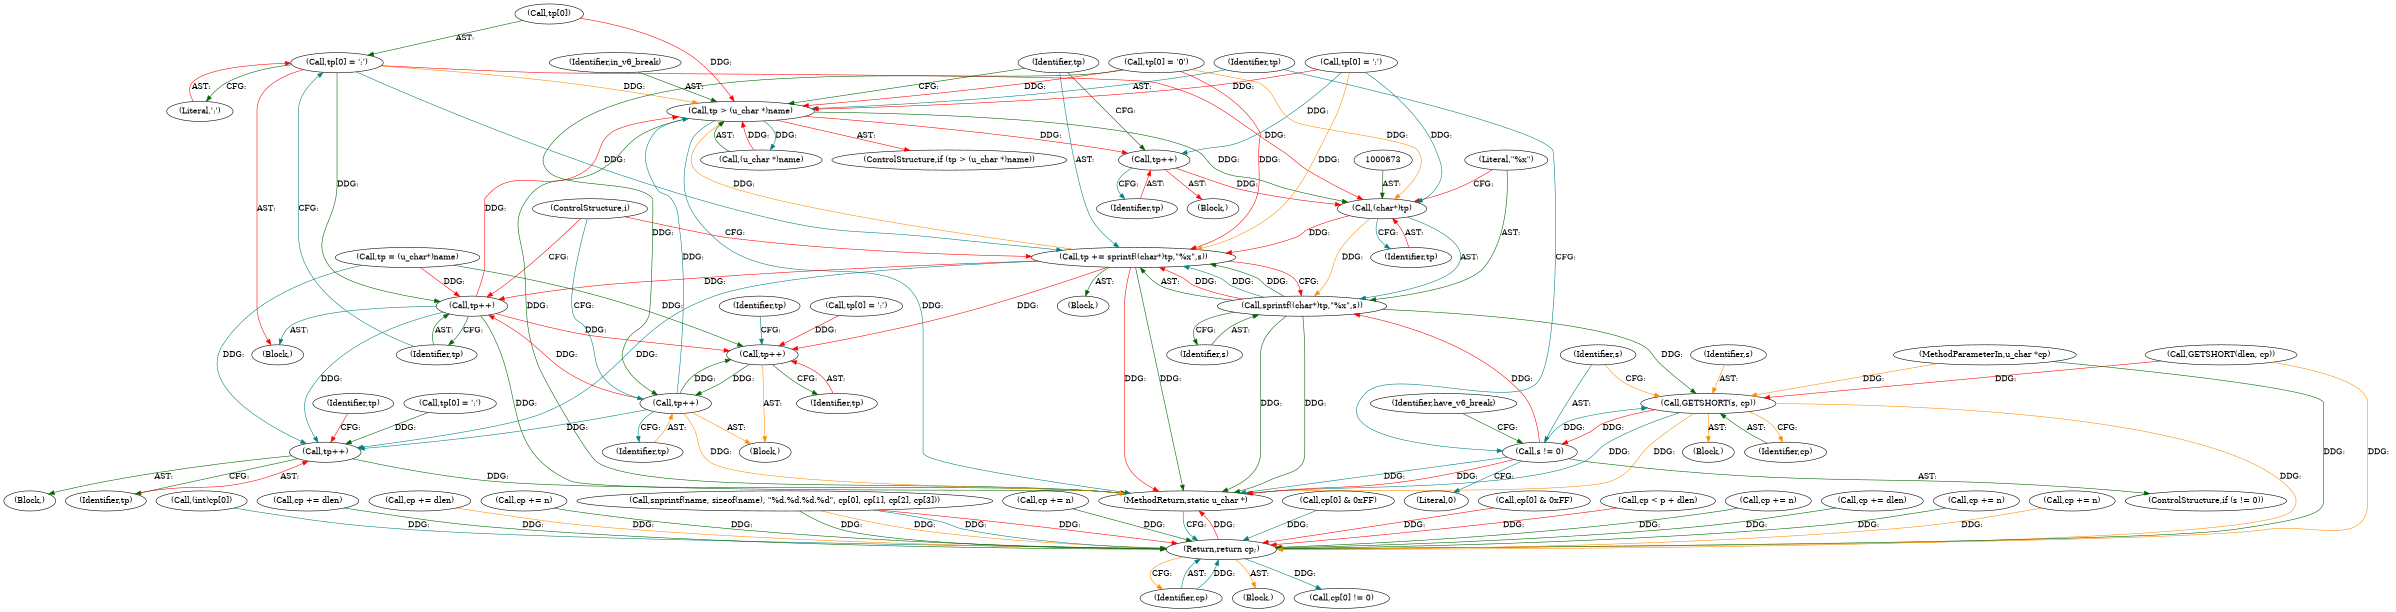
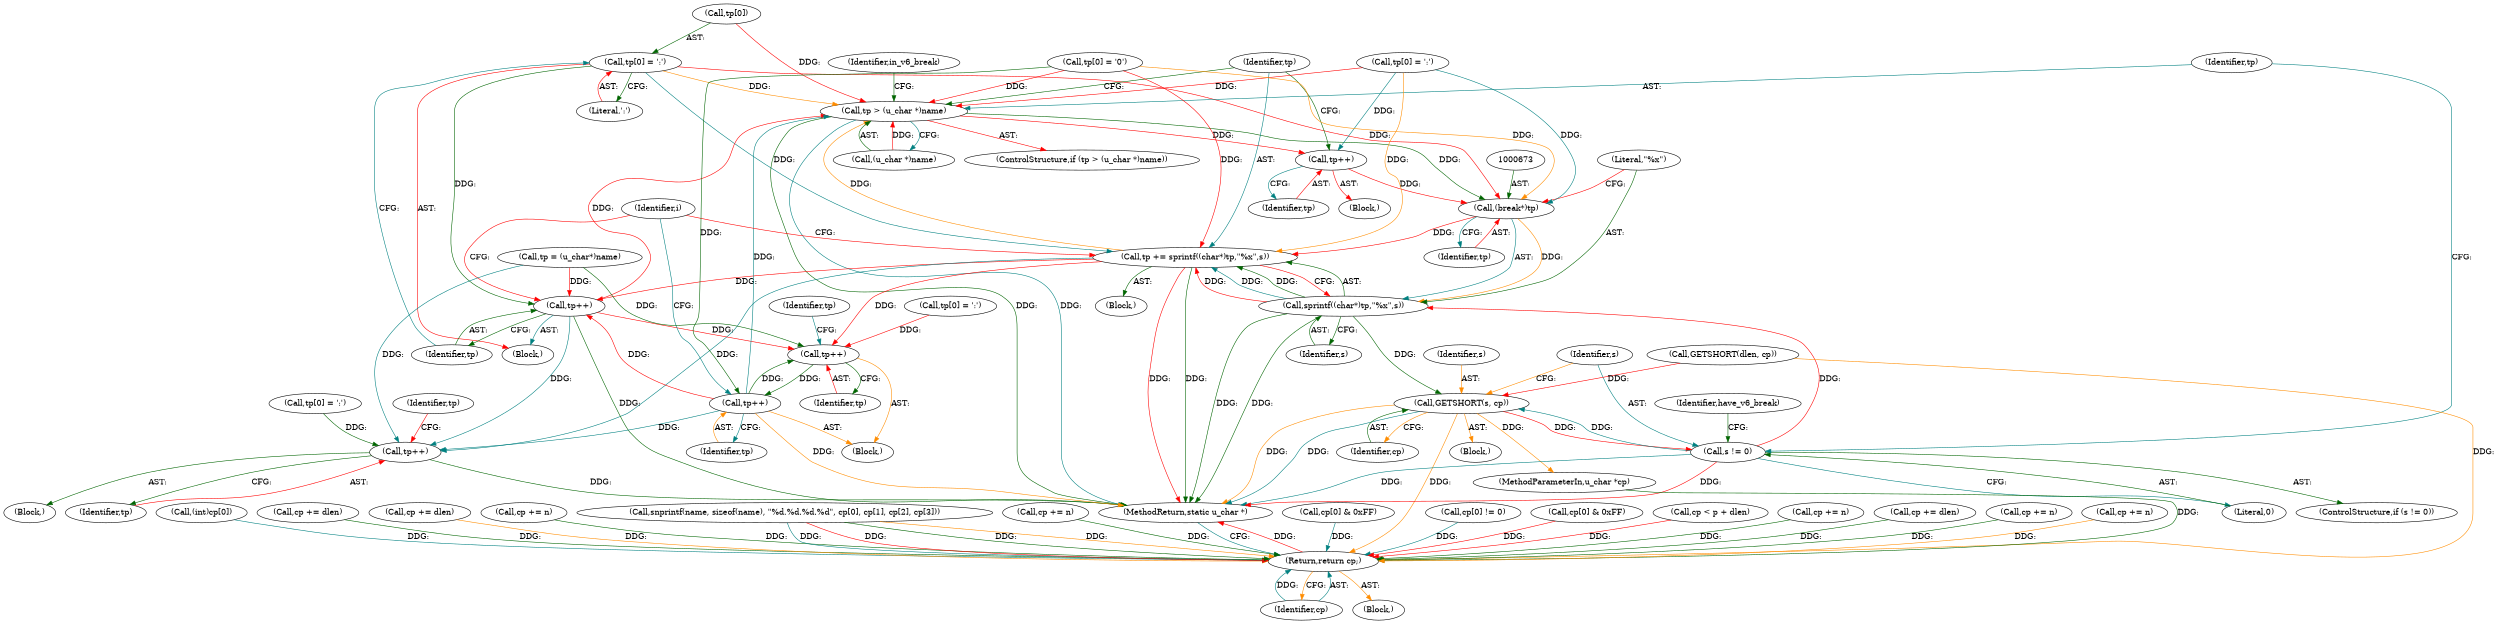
(696, 87) -> (905, 87)
(787, 136) -> (931, 136)
(590, 209) -> (658, 209)
(1382, 209) -> (1506, 209)
(1847, 379) -> (1514, 440)
none -> (2001, 472)
(1281, 573) -> (1416, 542)
